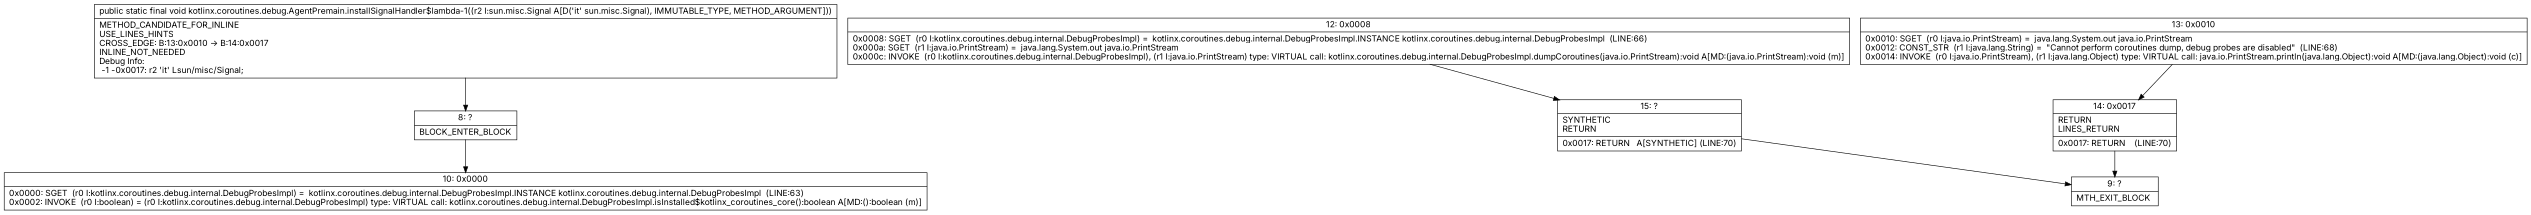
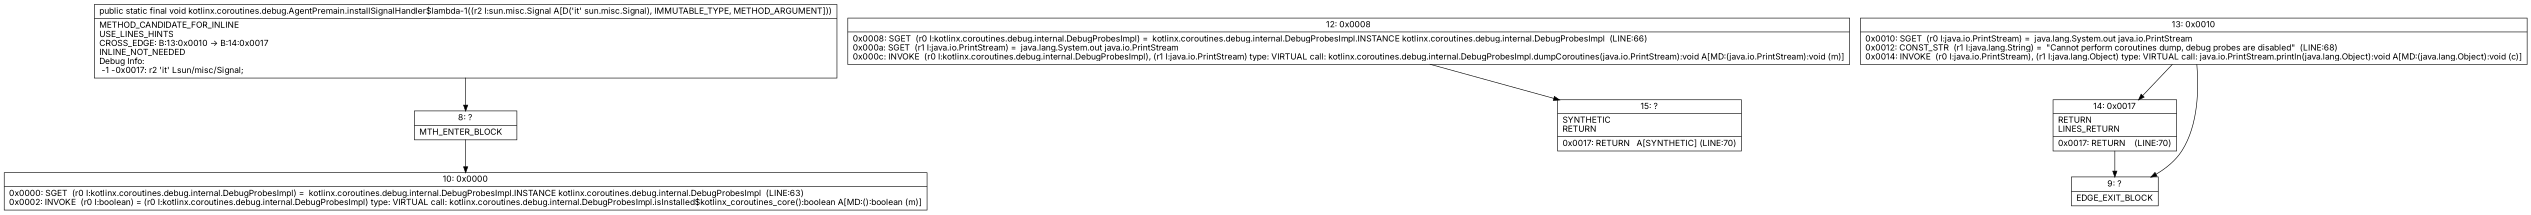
(466, 132) -> (461, 132)
(1903, 161) -> (2192, 126)
(2114, 198) -> (2115, 198)
